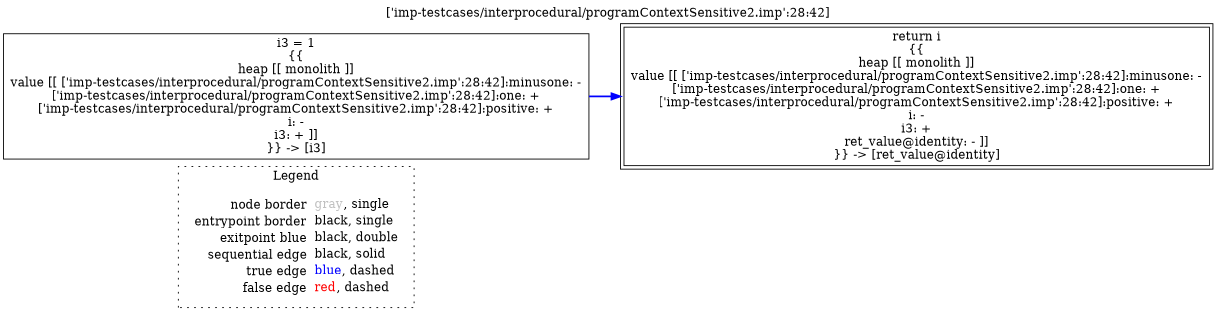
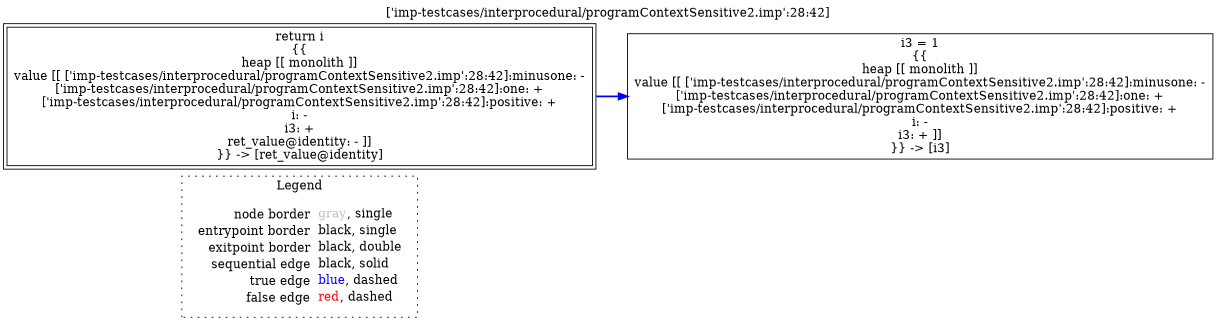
(600, 96) -> (607, 96)
(266, 238) -> (262, 248)
